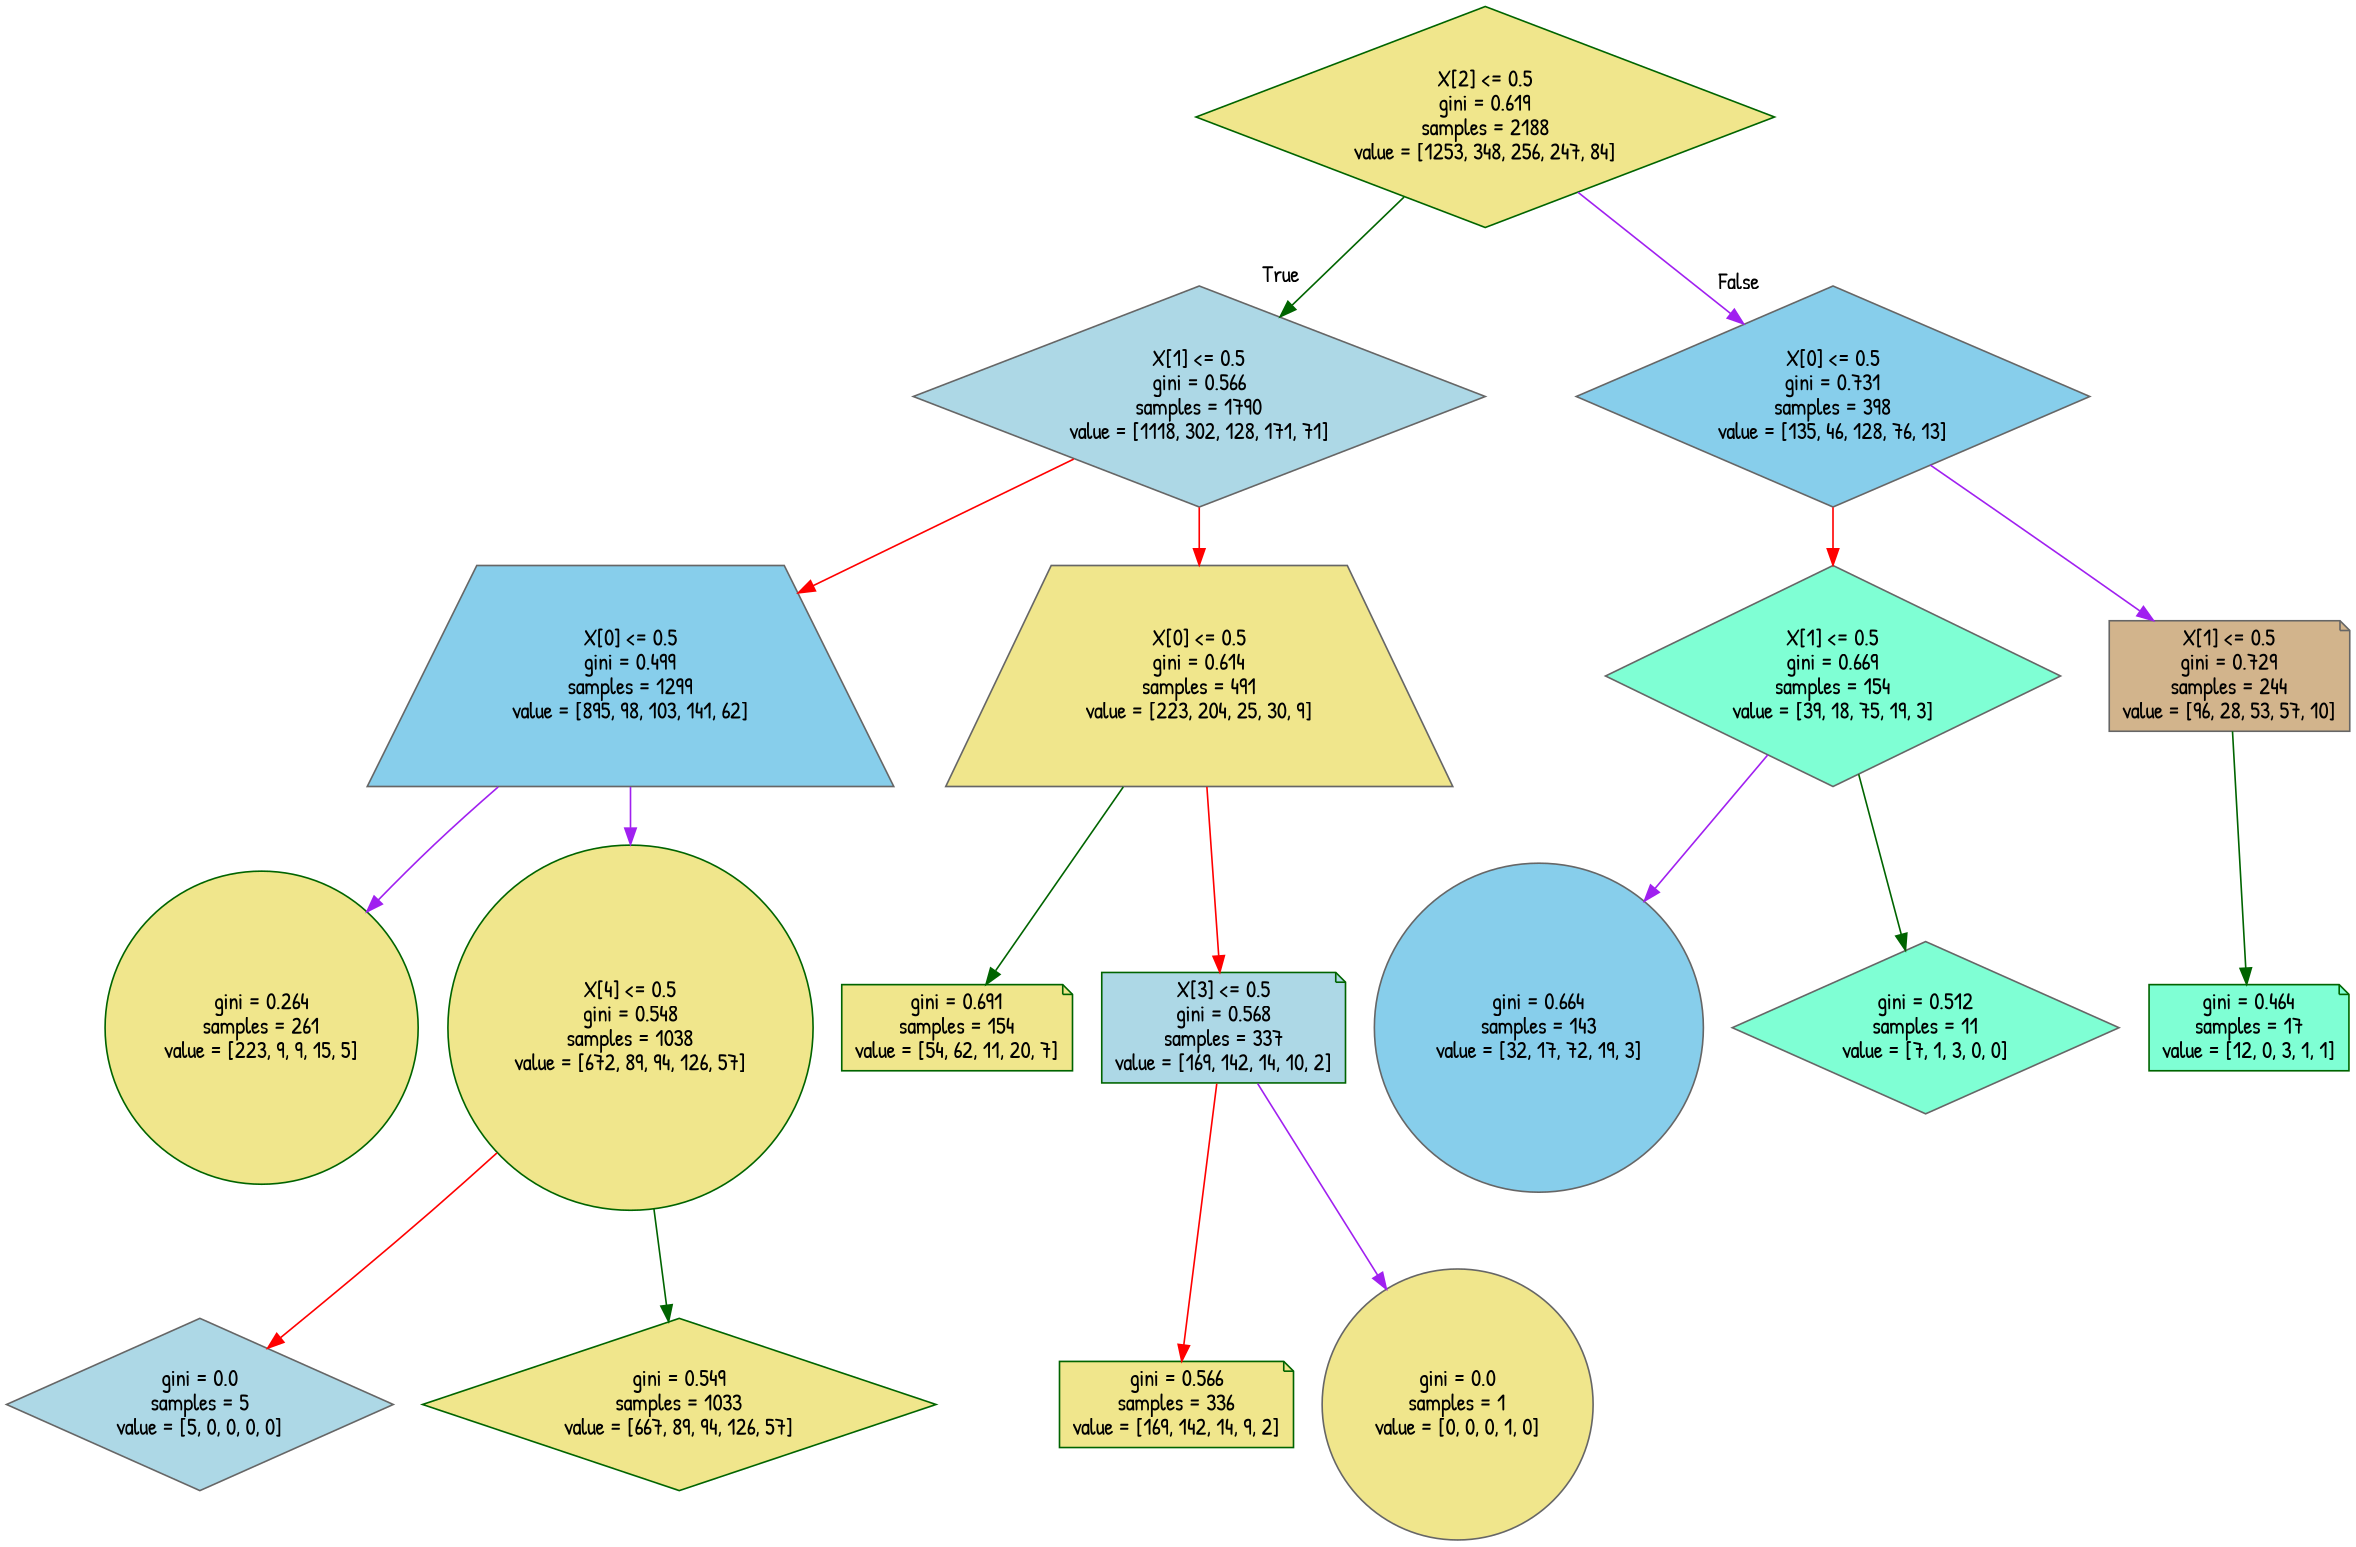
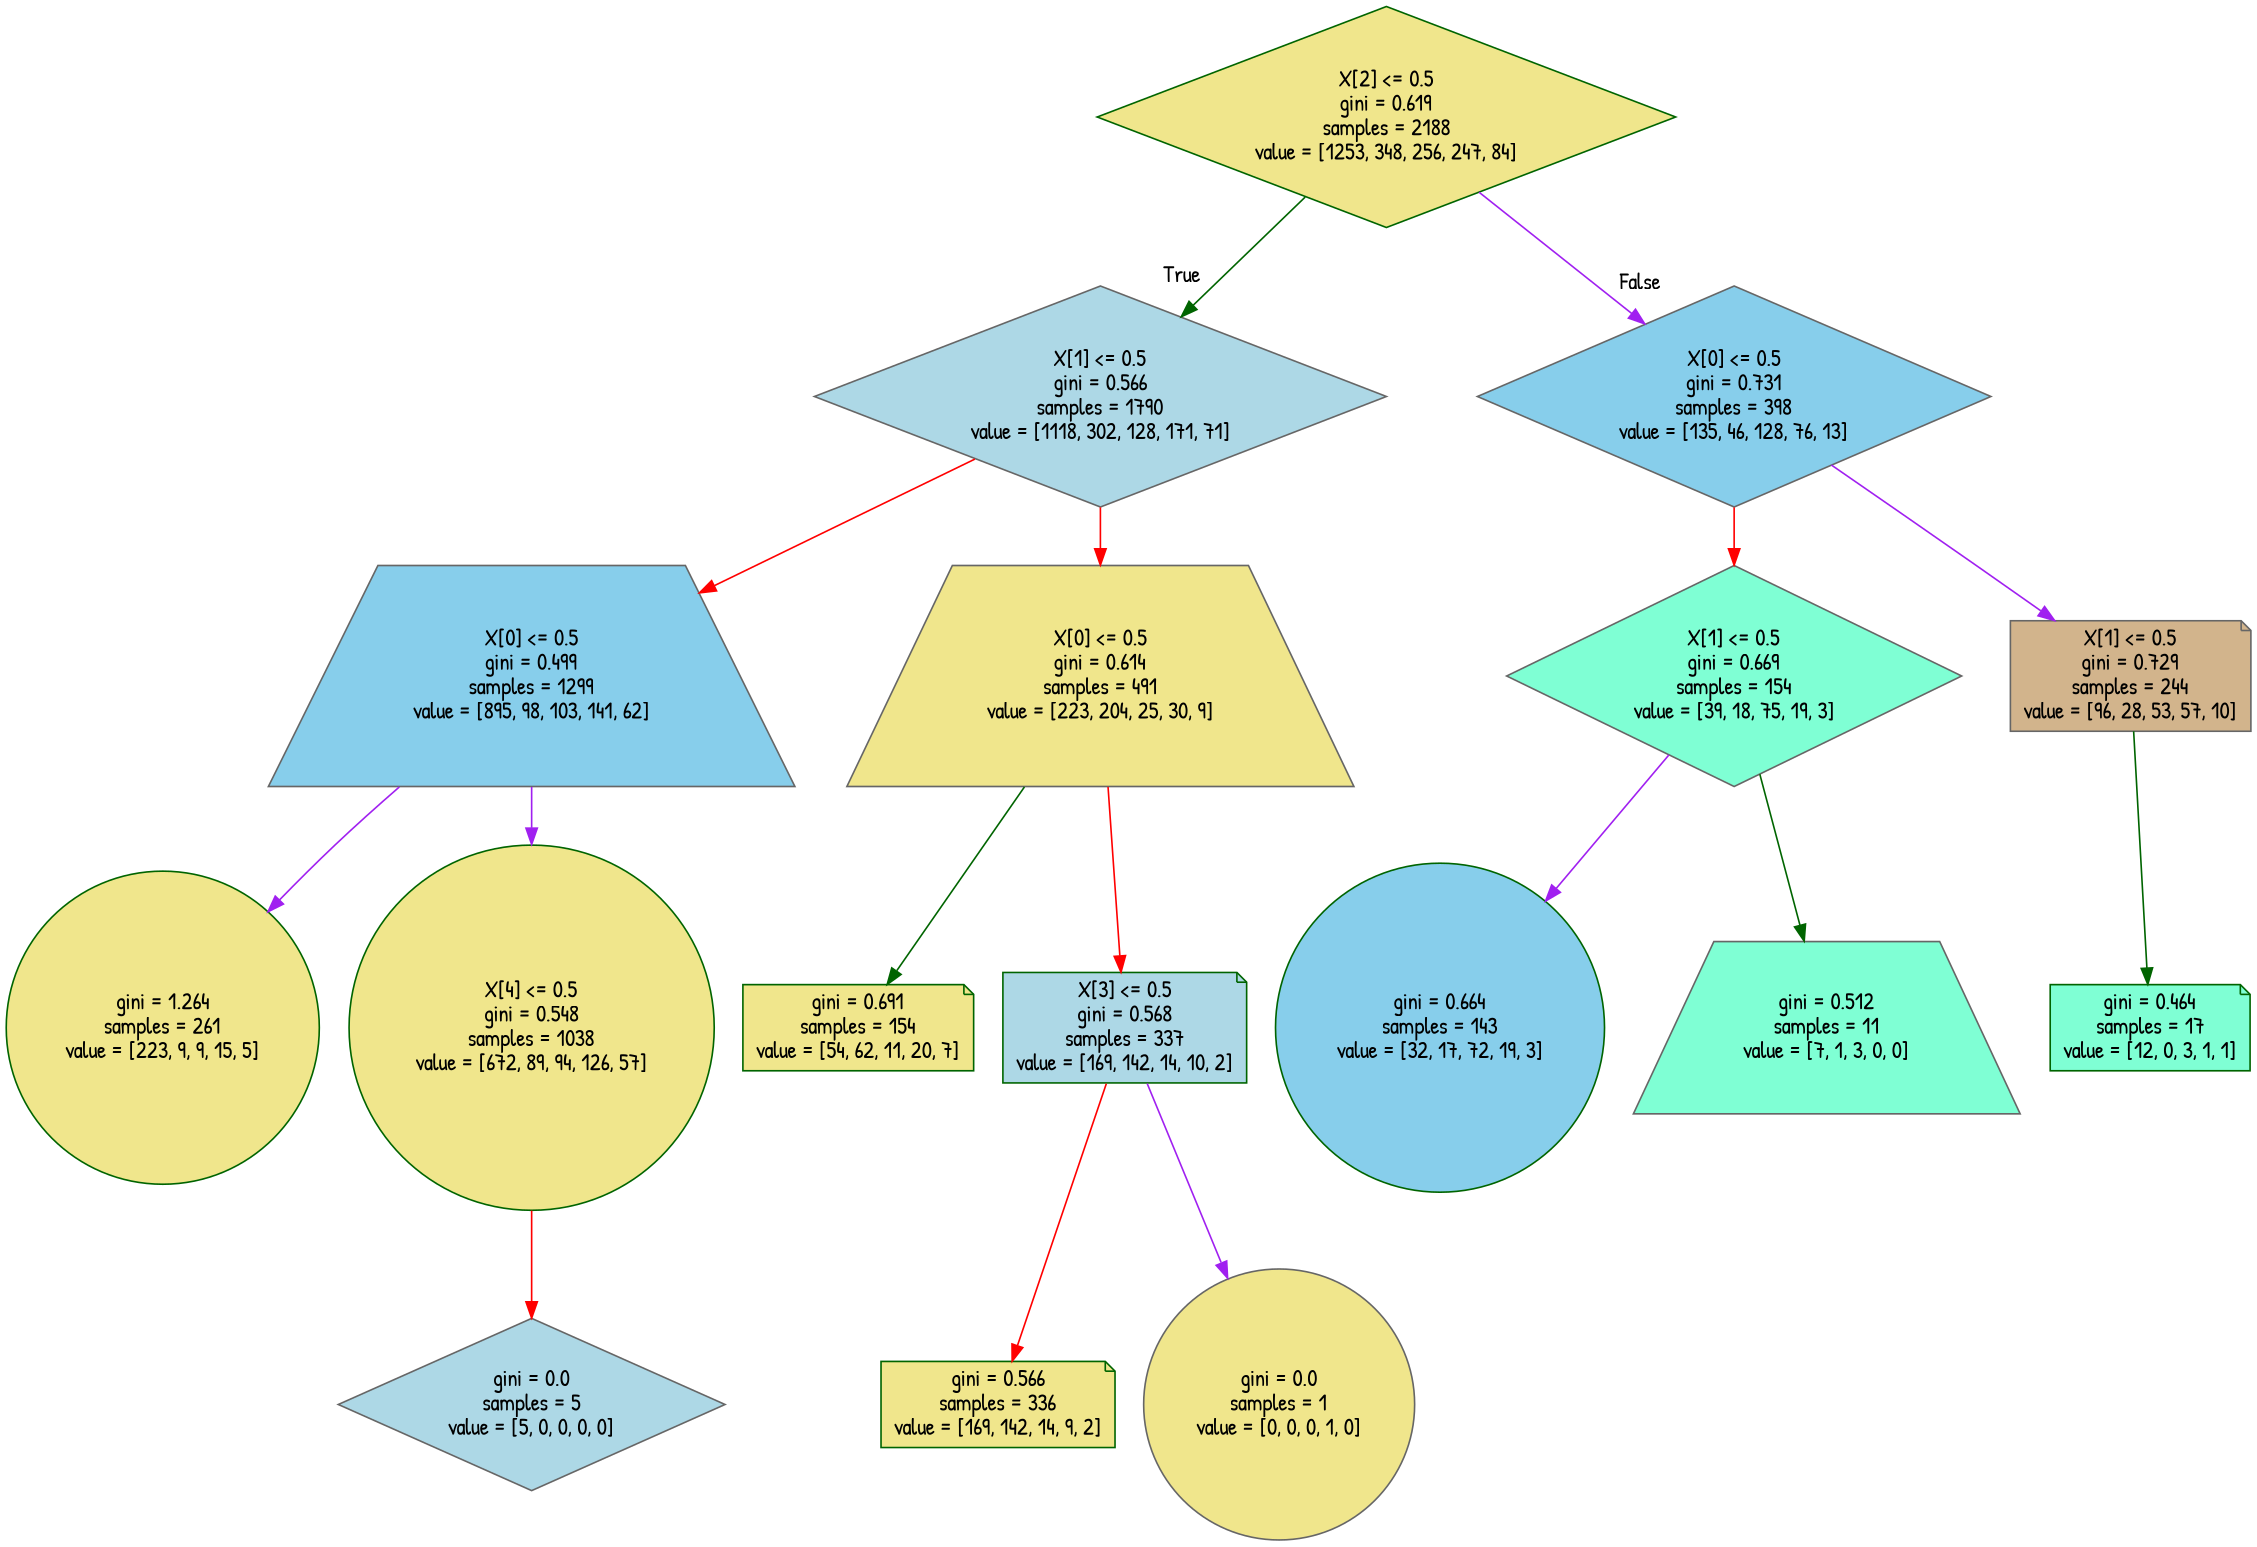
(262, 1028) -> (163, 1028)
(1539, 1028) -> (1440, 1028)
(1926, 1028) -> (1827, 1028)
(679, 1404) -> none
